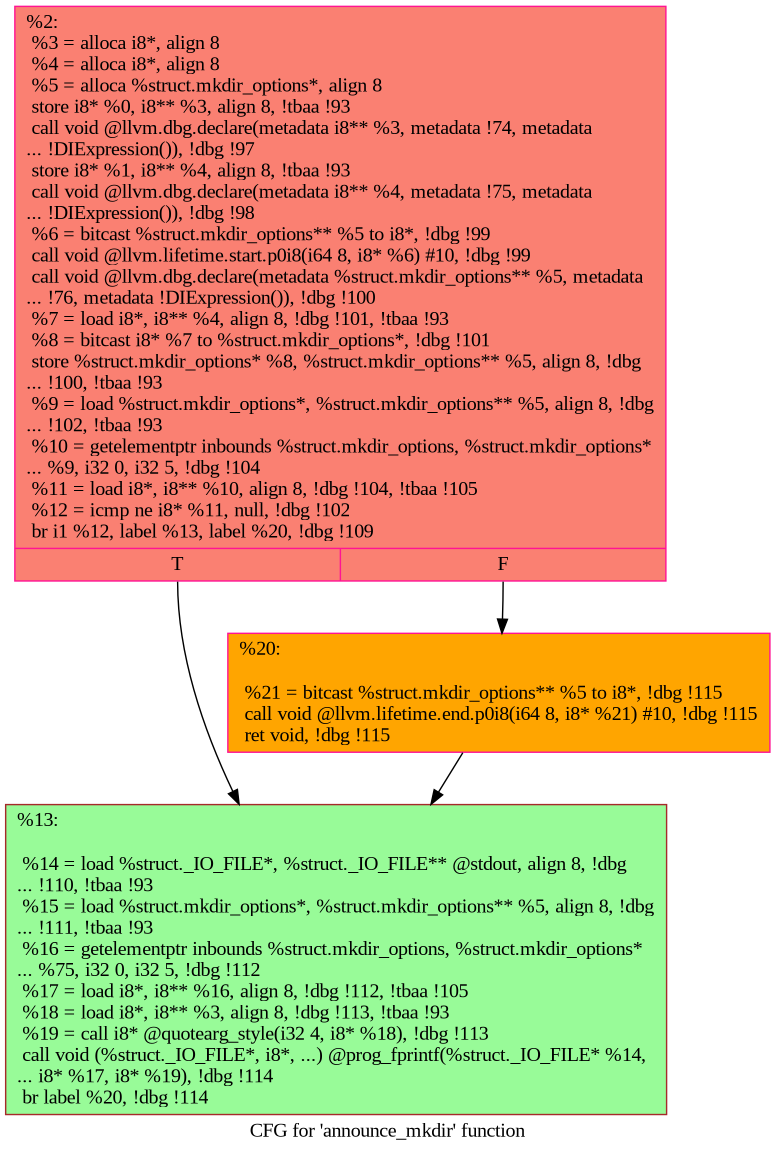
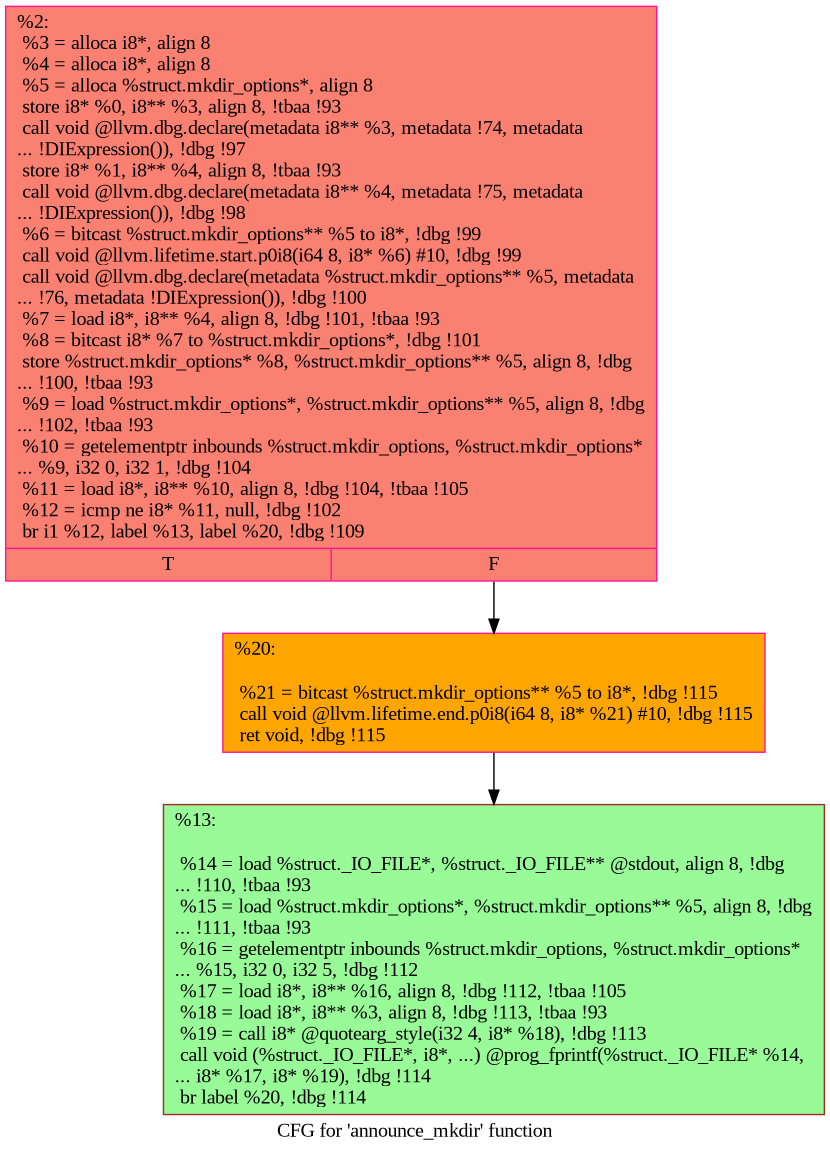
(144, 468) -> (134, 468)
(194, 689) -> none
(139, 970) -> (297, 970)
